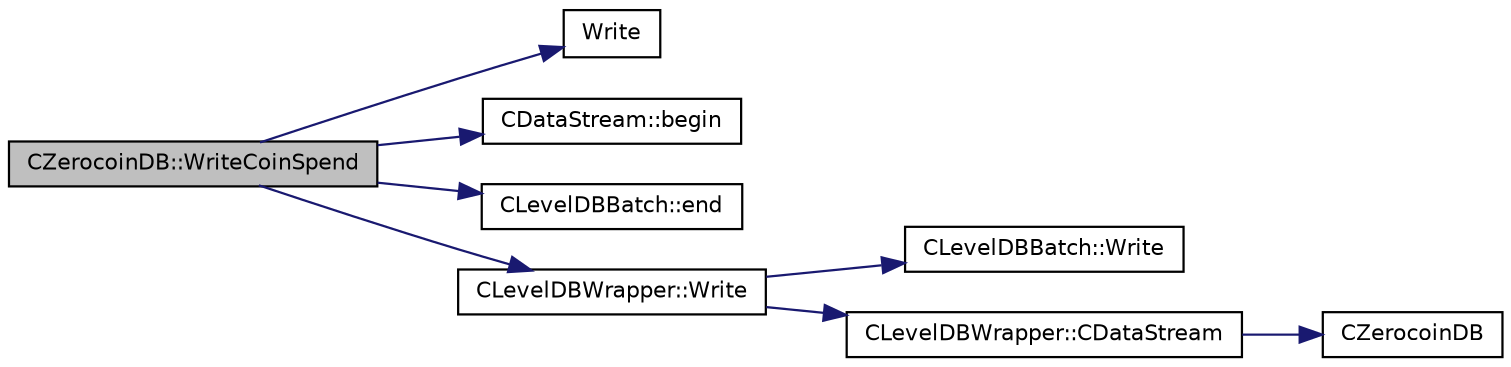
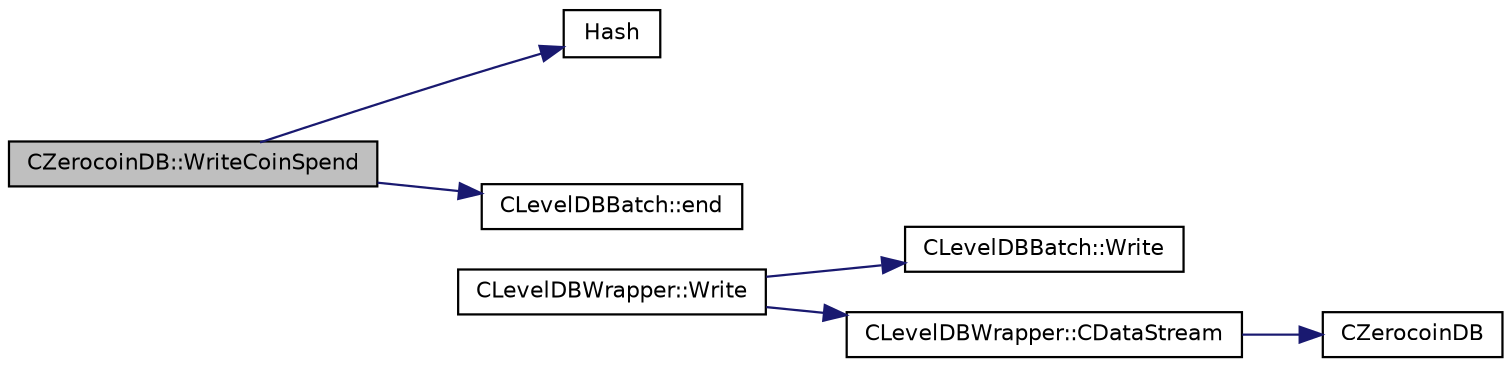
(612, 34) -> (612, 34)
(612, 121) -> none
(384, 226) -> none
